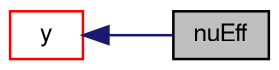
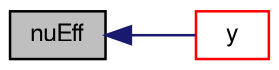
(141, 35) -> (163, 35)
